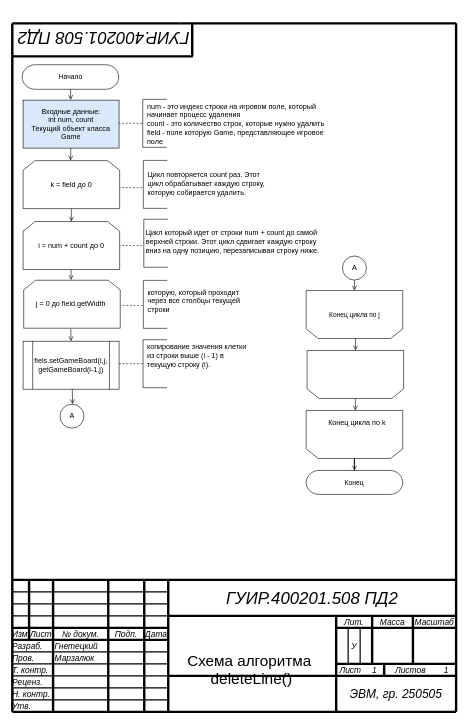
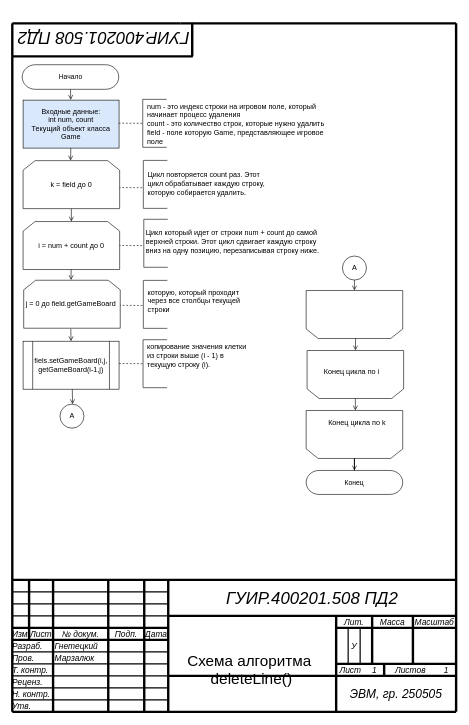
(72, 304) -> (72, 304)
(355, 314) -> none
none -> (352, 372)
